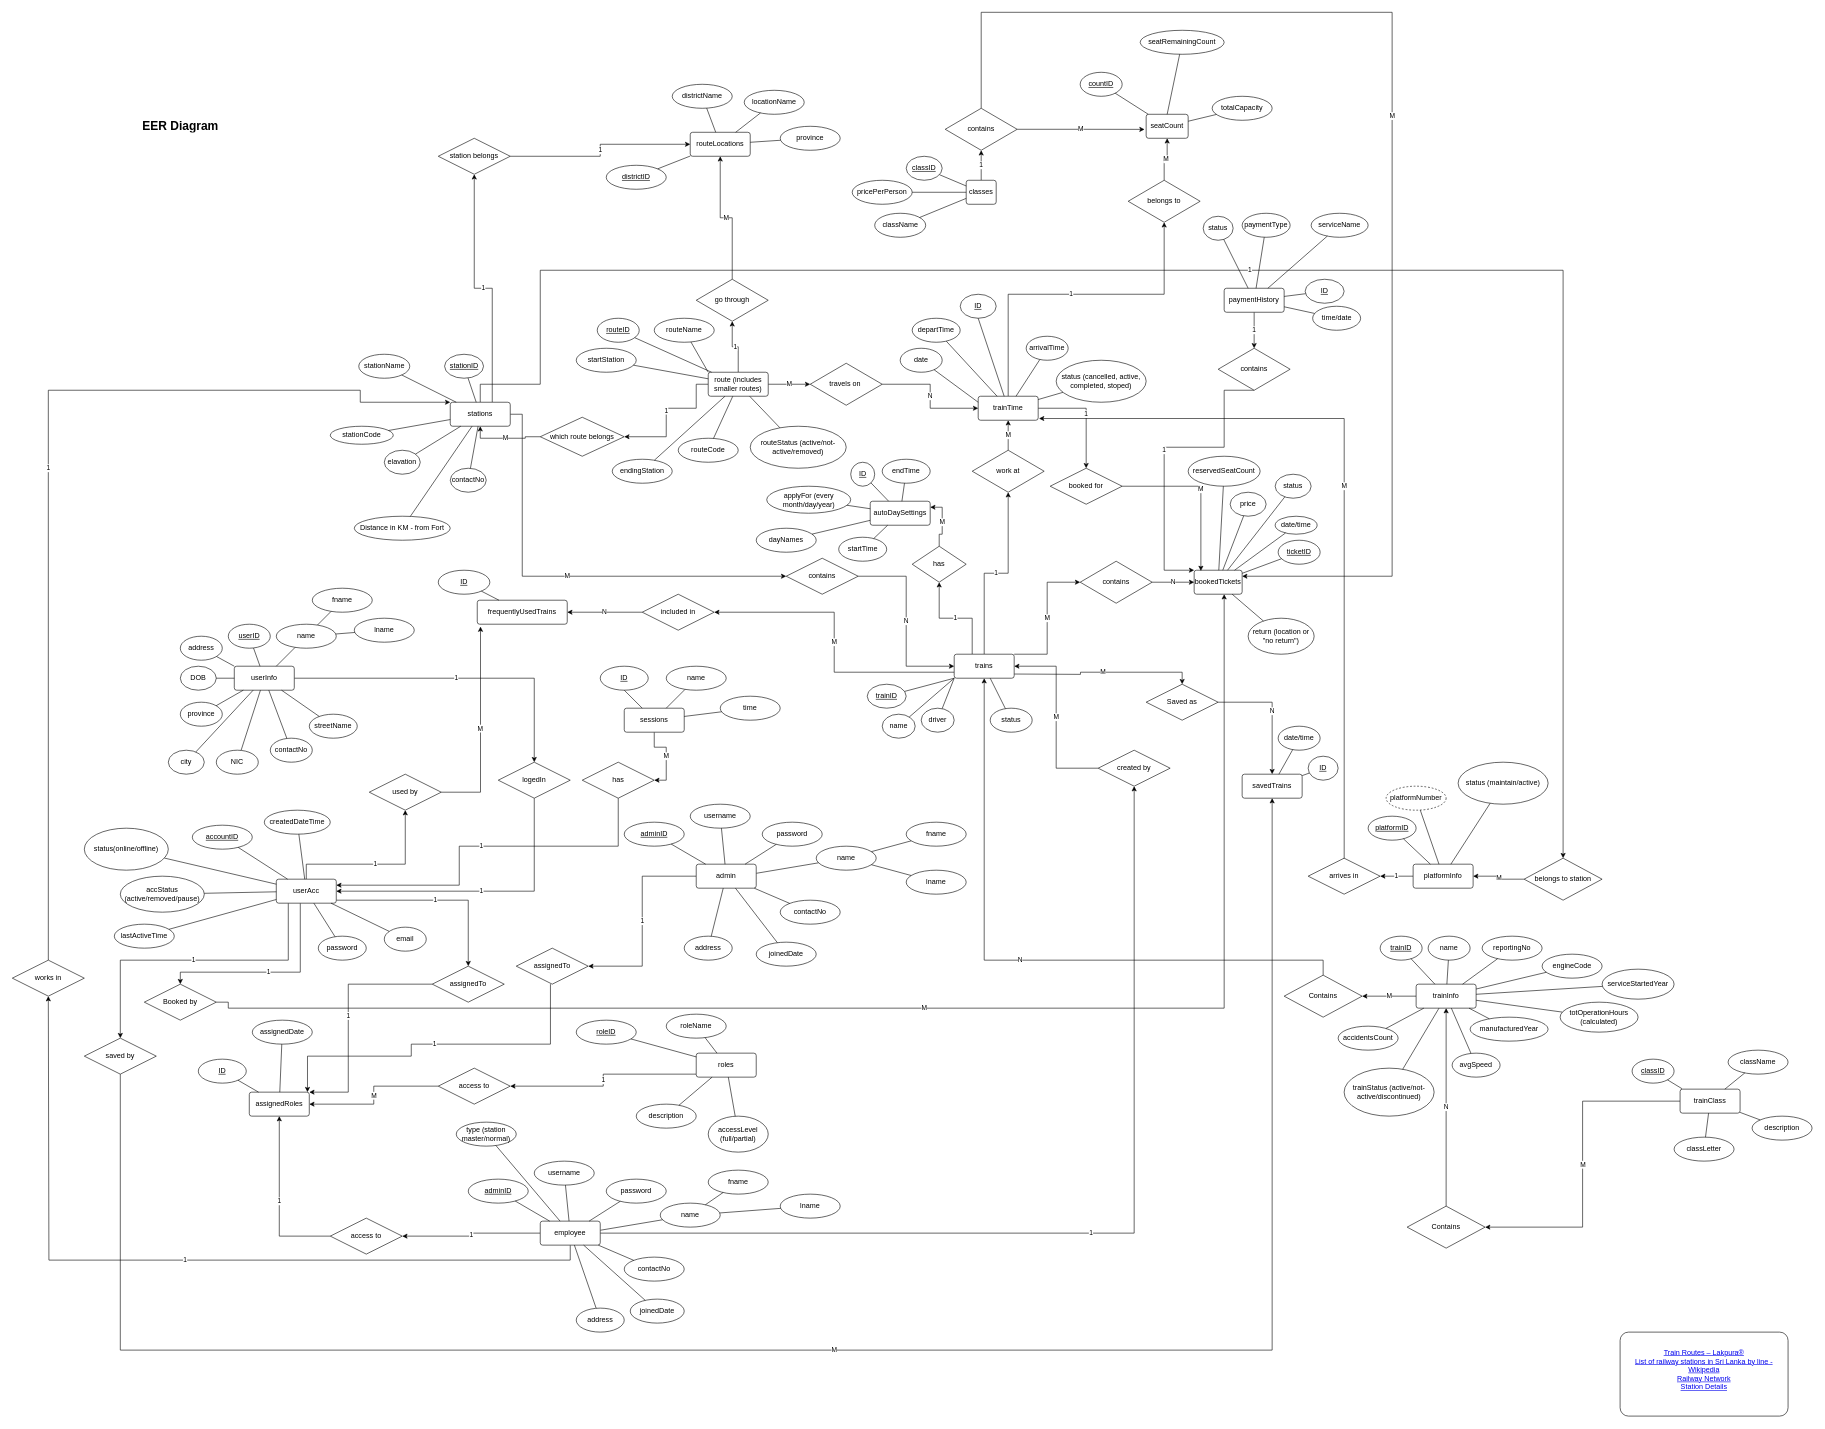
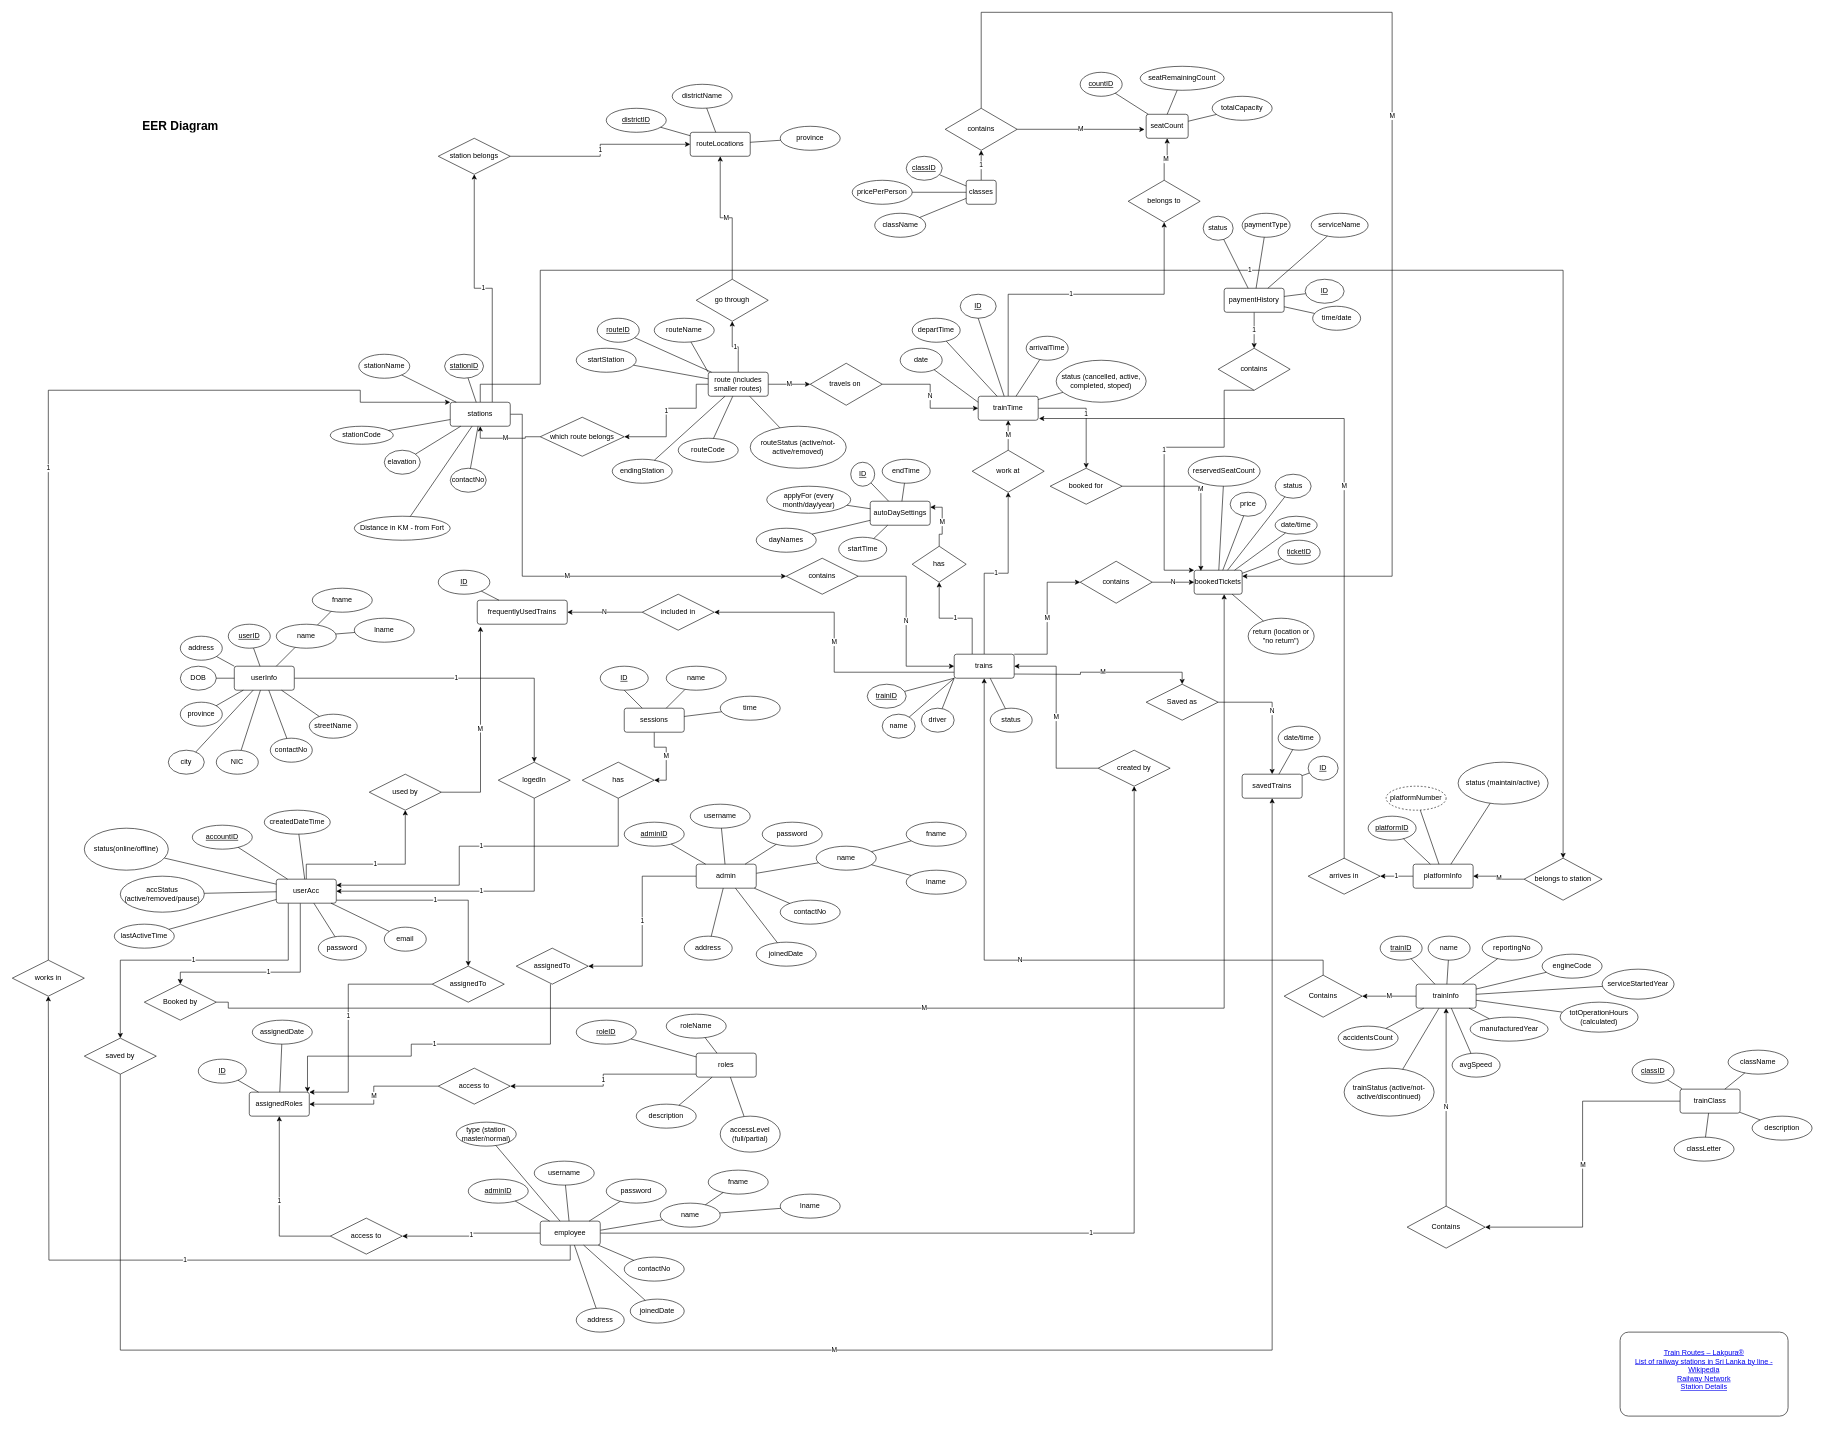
(1182, 42) -> (1182, 78)
(774, 102) -> none
(748, 123) -> none
(636, 177) -> (636, 120)
(738, 1134) -> (750, 1134)
